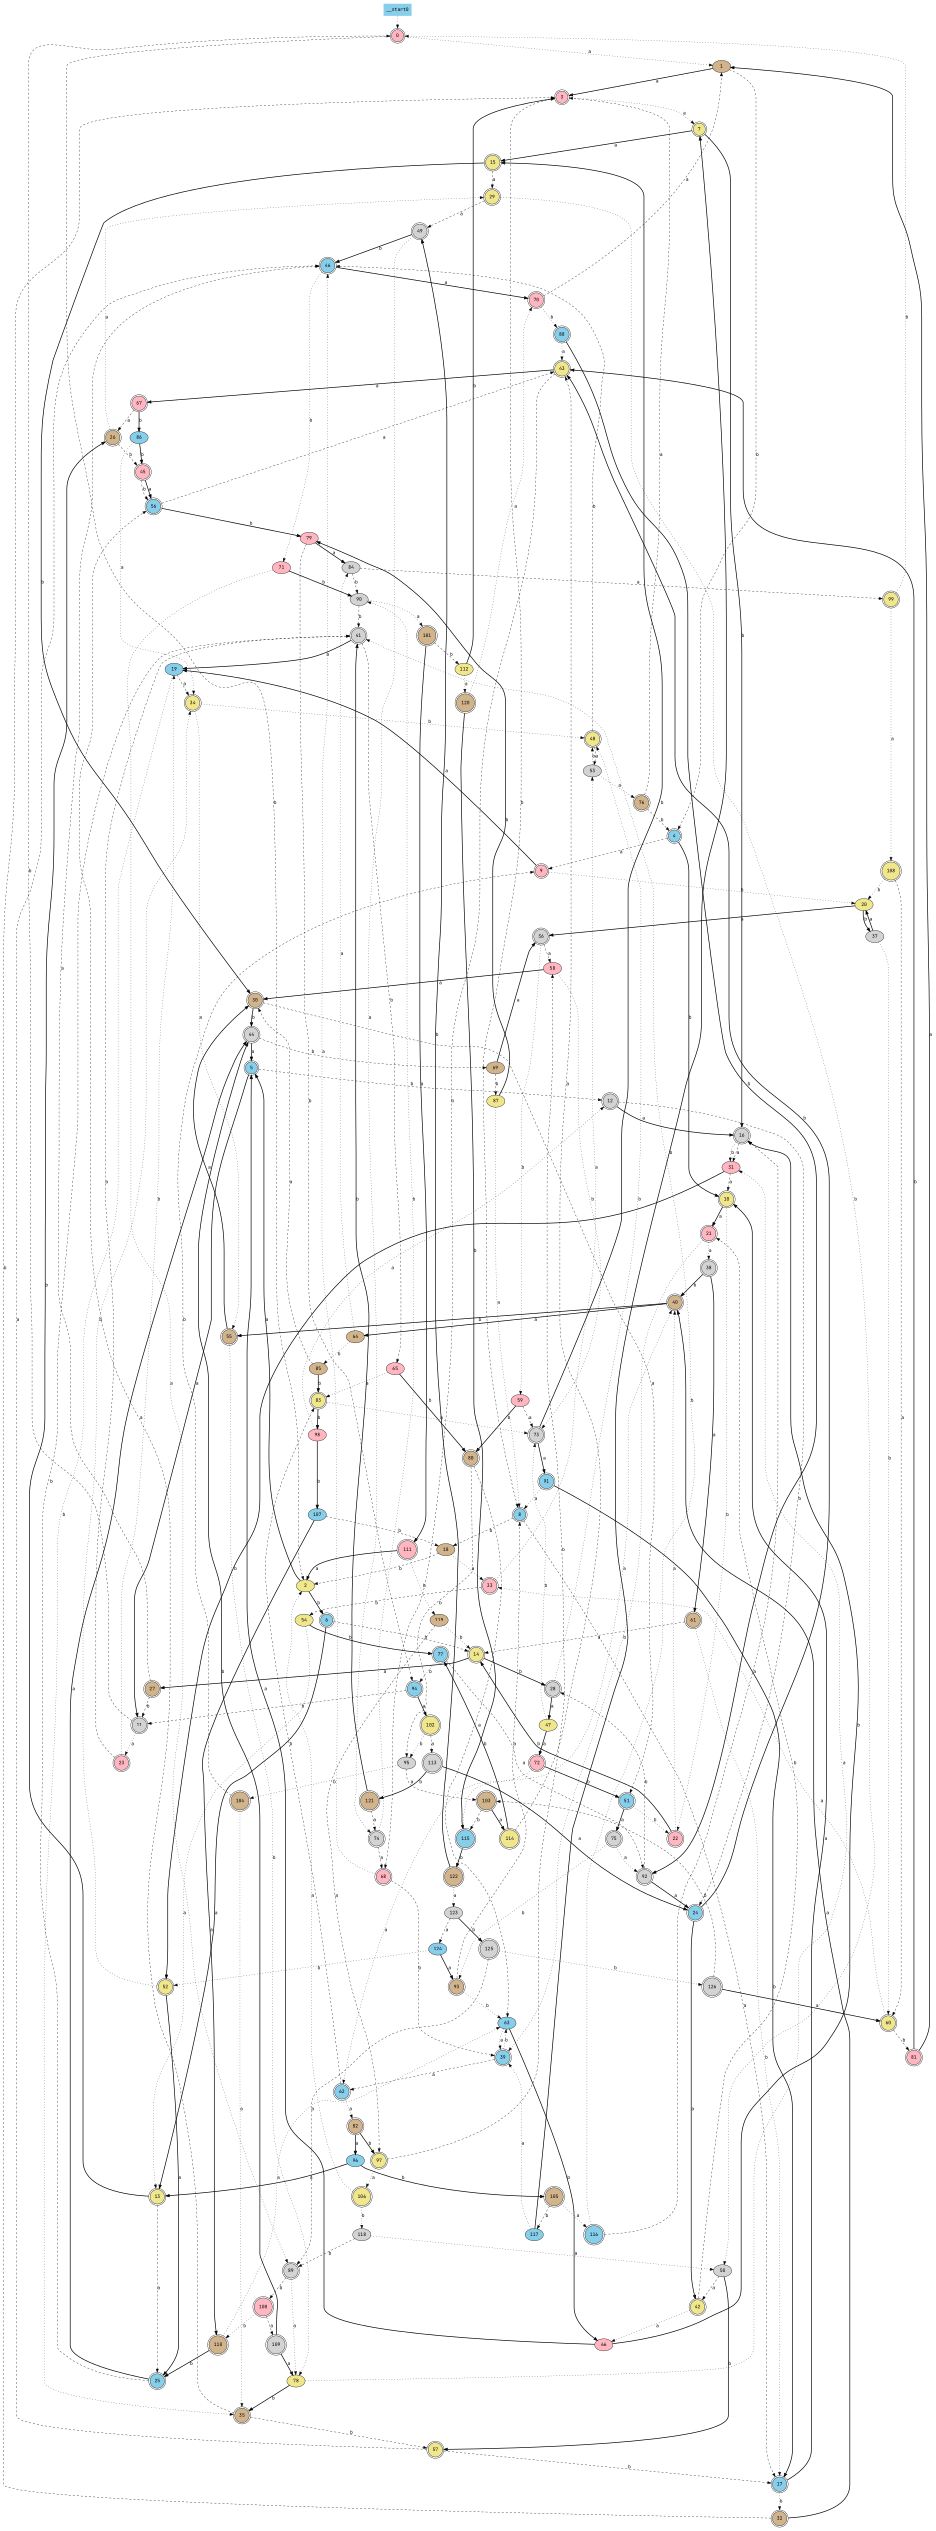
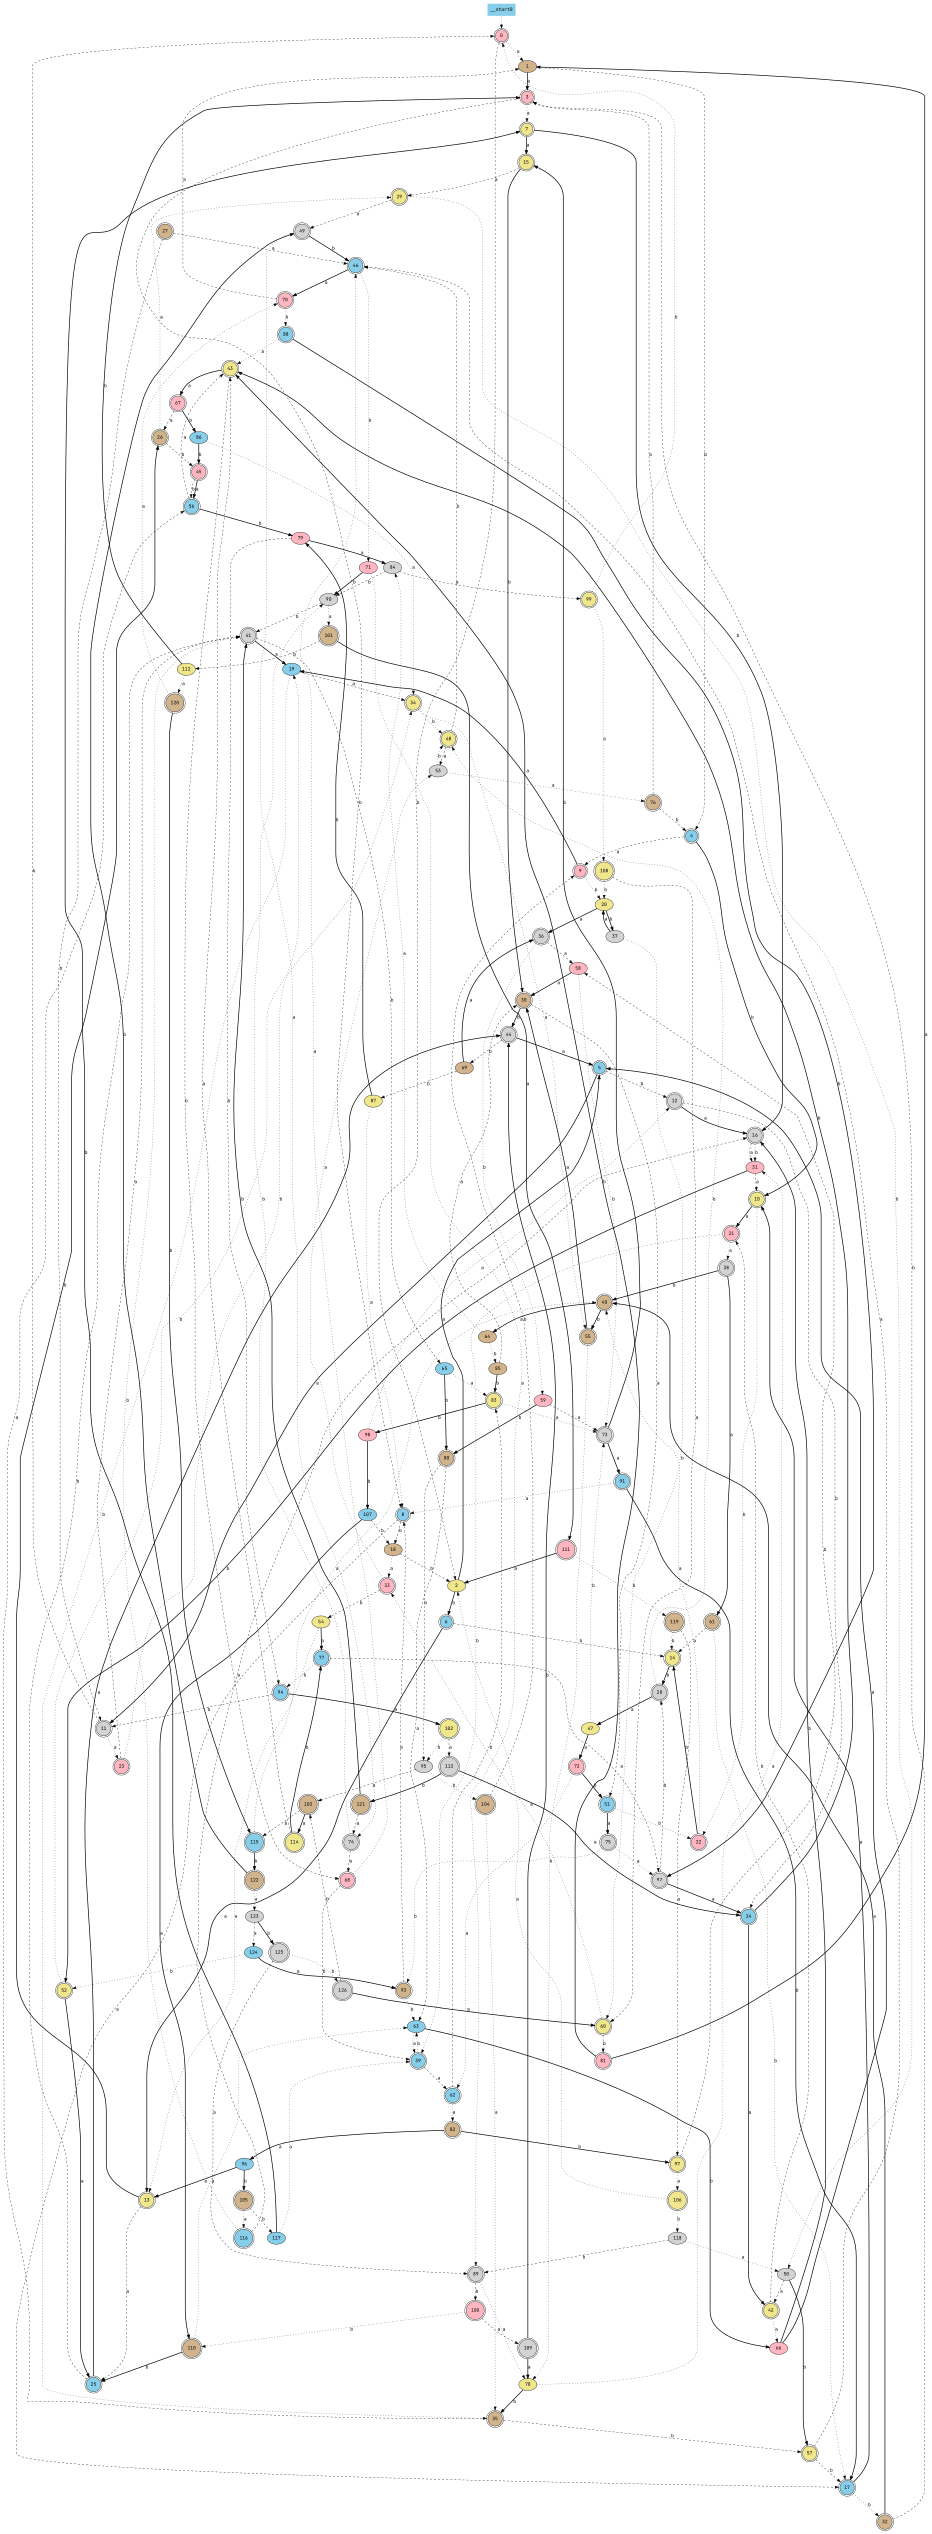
(395, 1369) -> (444, 1369)
(439, 1620) -> (674, 1622)
(324, 1674) -> none
